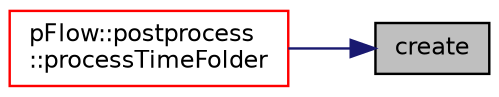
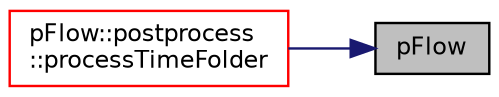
(432, 48) -> (432, 48)
